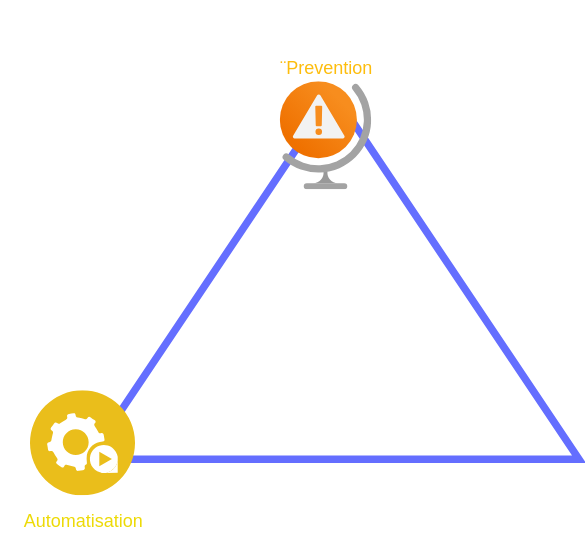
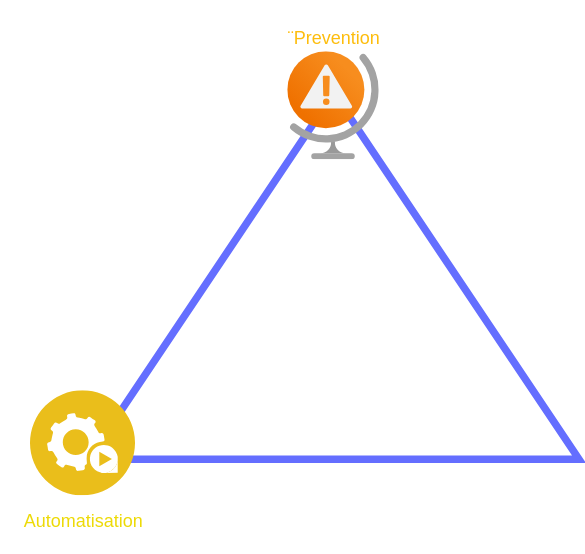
(326, 136) -> (334, 106)
